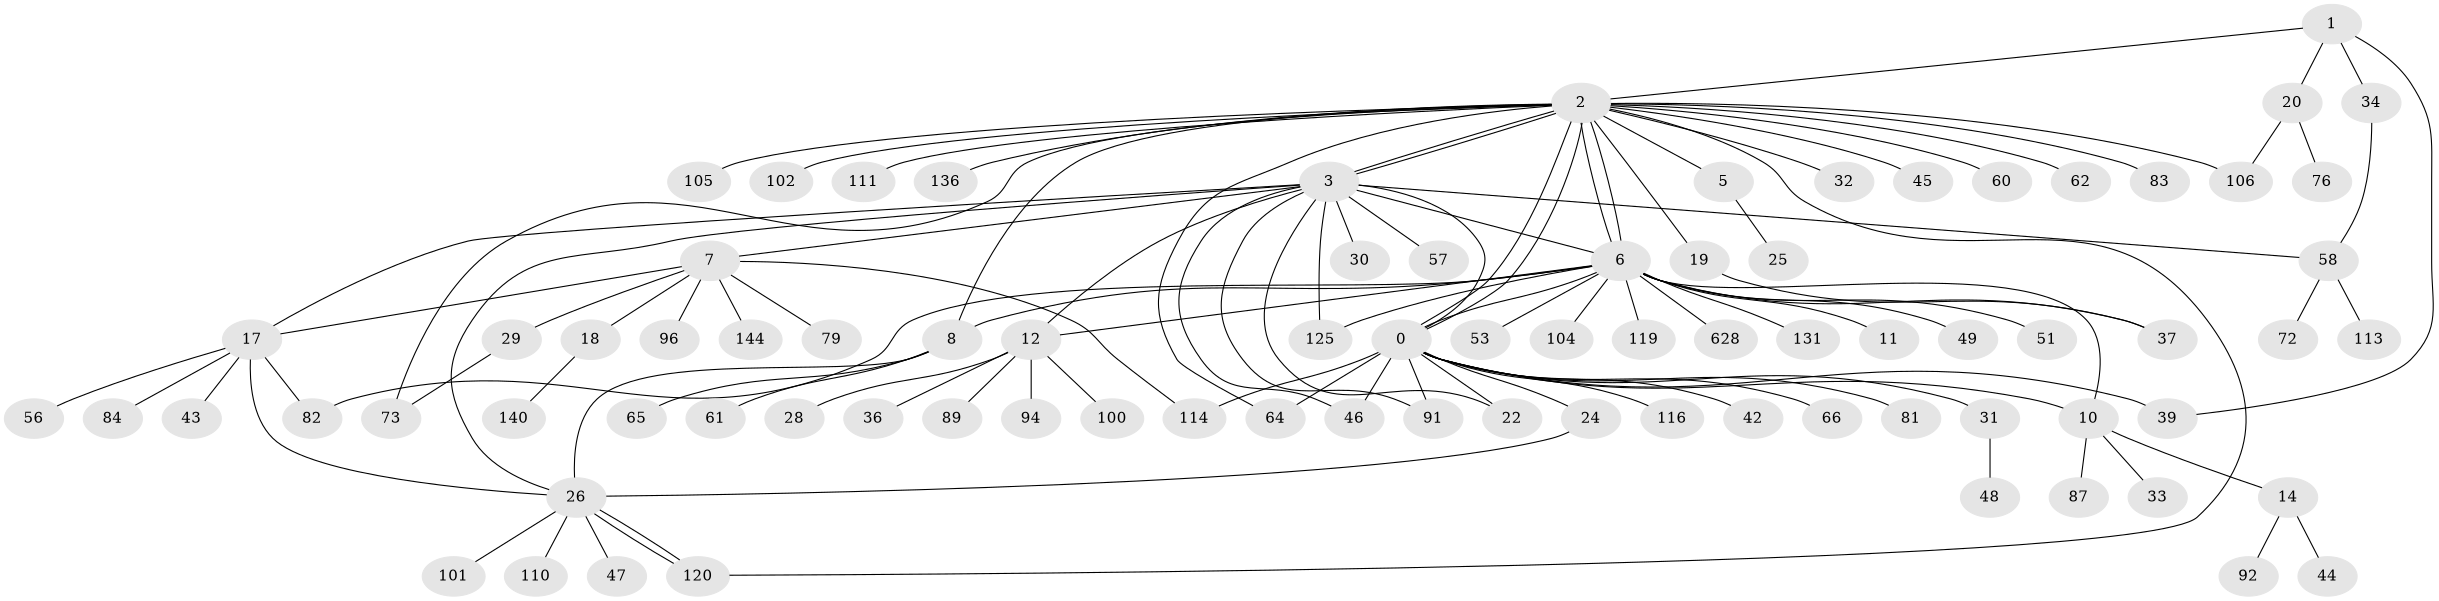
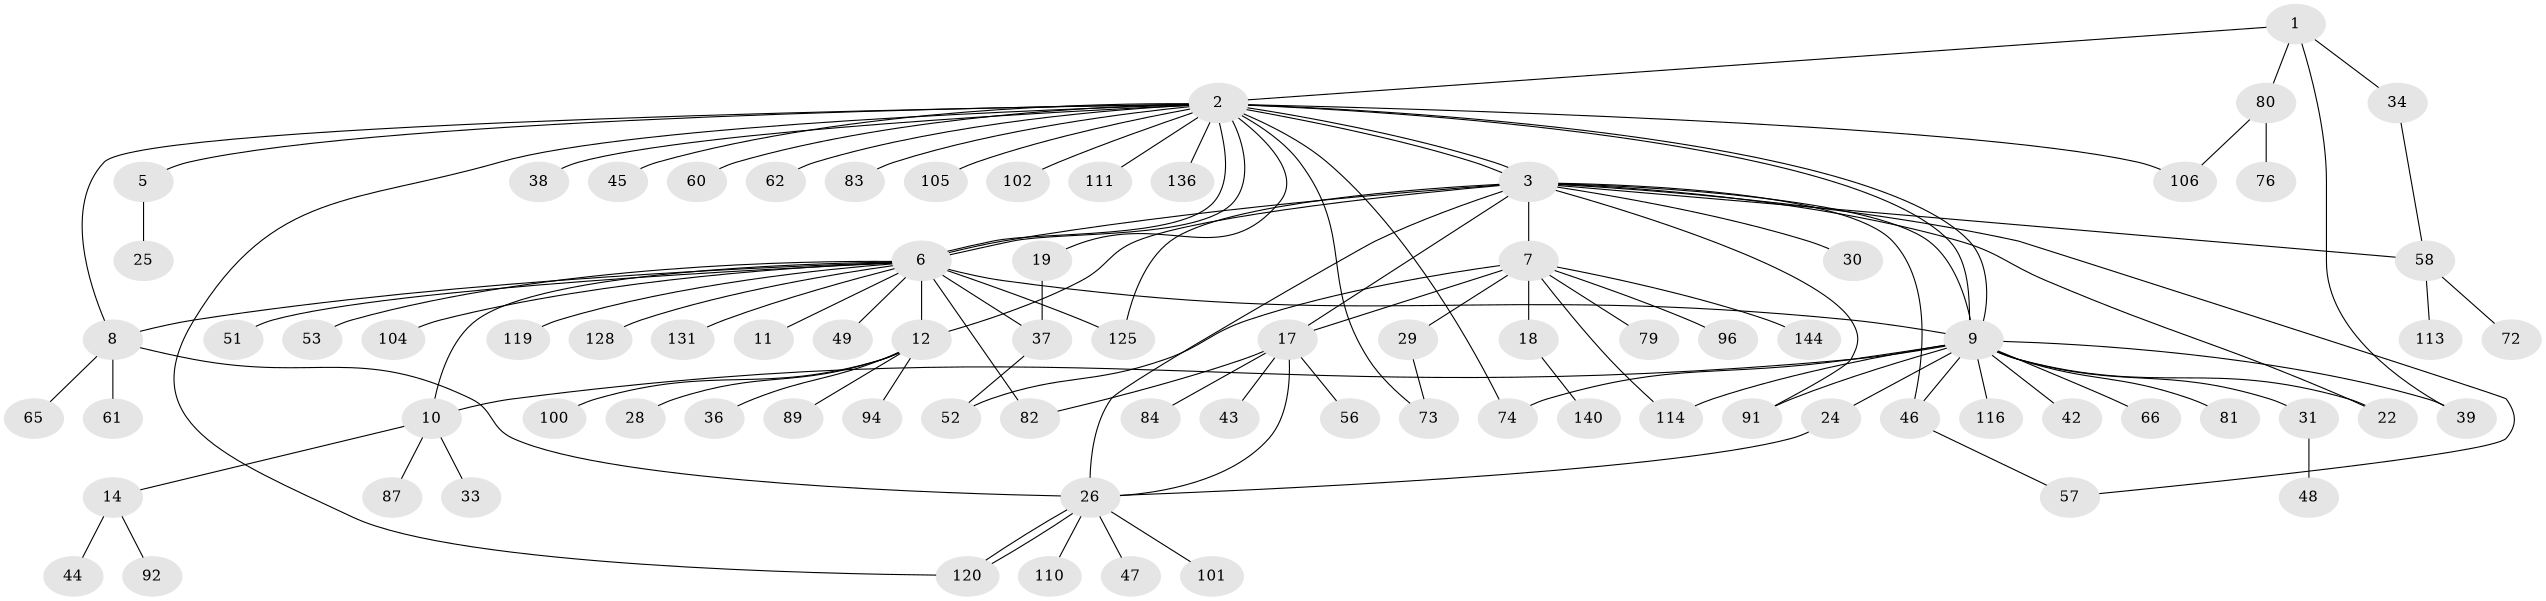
(2292, 103) -> (2266, 103)
(1844, 182) -> (539, 182)
(1402, 340) -> (1974, 340)
(1726, 340) -> (601, 340)
none -> (951, 419)
(1276, 419) -> (1508, 419)
none -> (1990, 458)
